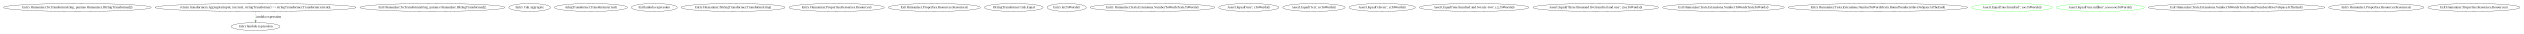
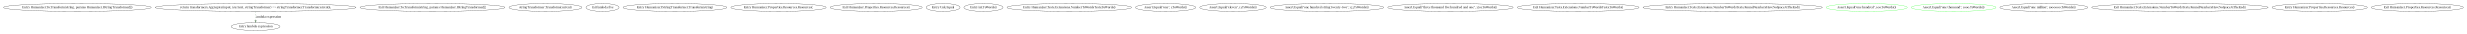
(530, 7) -> none
(654, 7) -> (603, 7)
(1014, 7) -> (943, 7)
(1314, 7) -> none
(1474, 7) -> (1327, 7)
none -> (1954, 7)
(2100, 7) -> (2044, 7)
